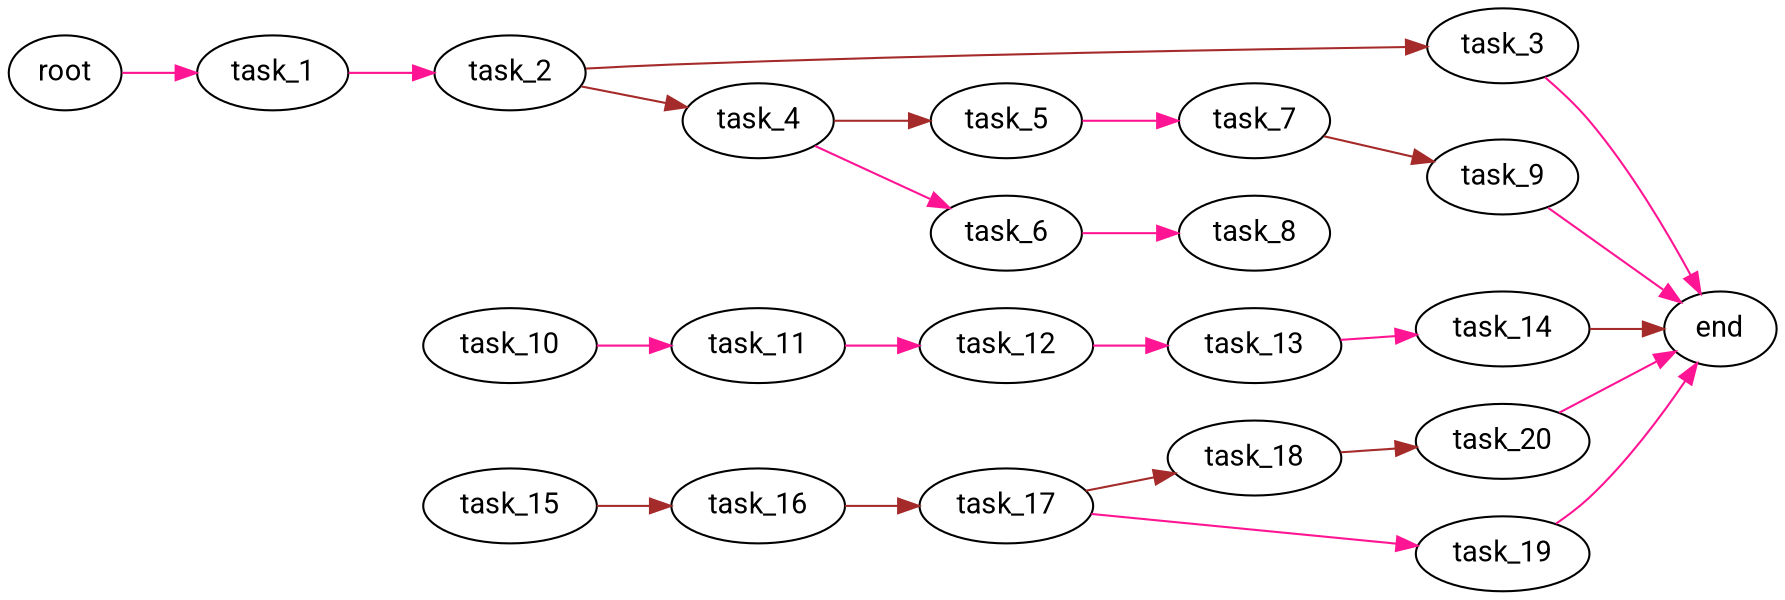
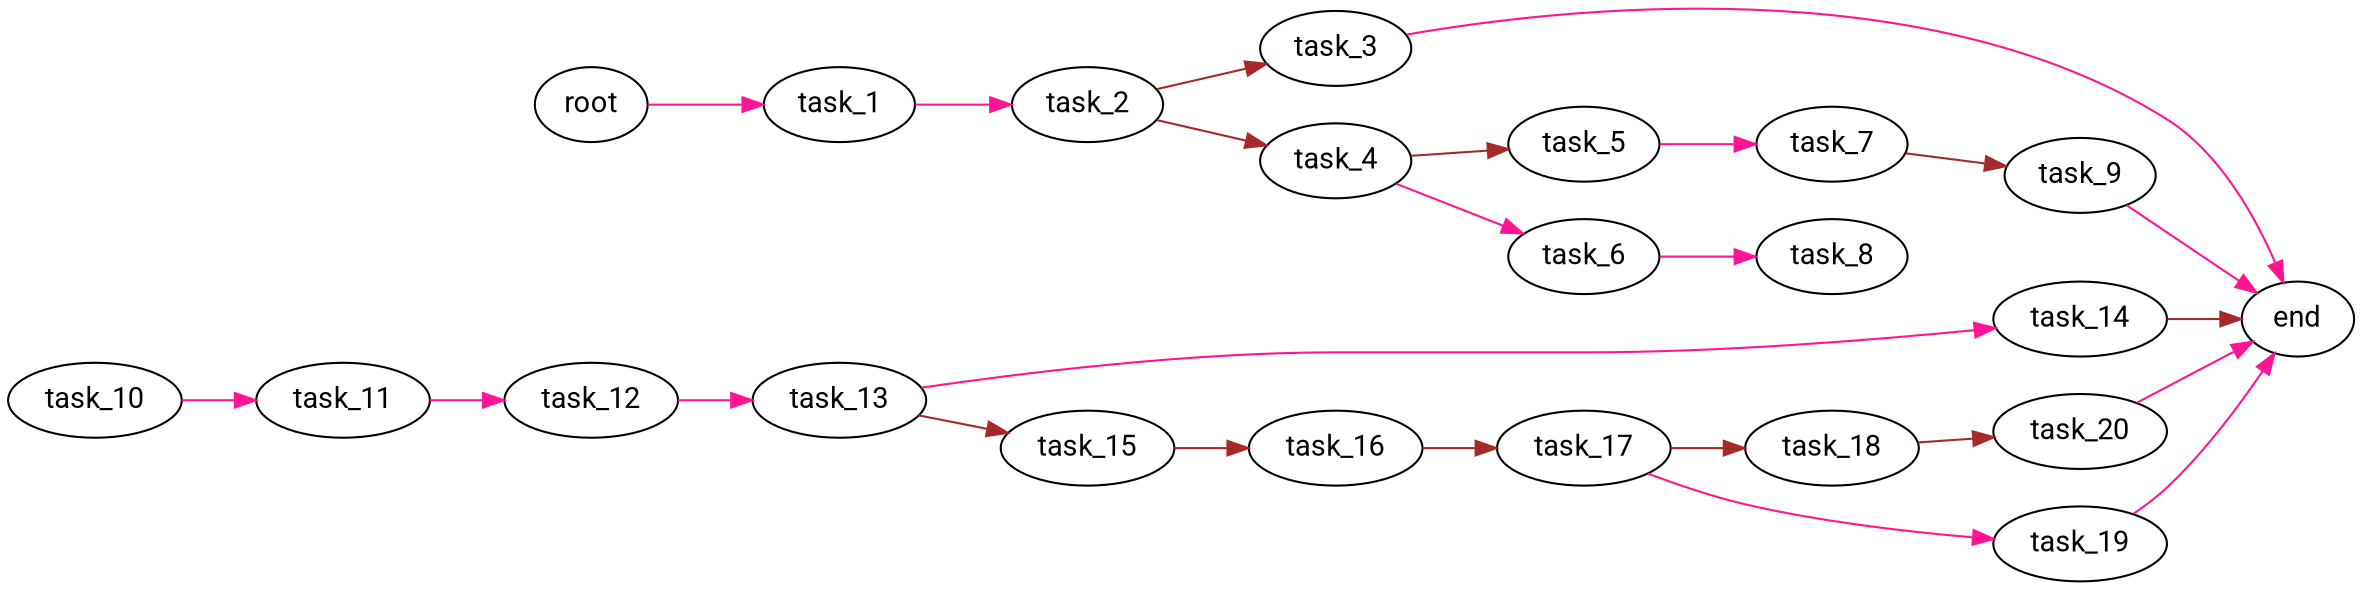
none -> (953, 422)
